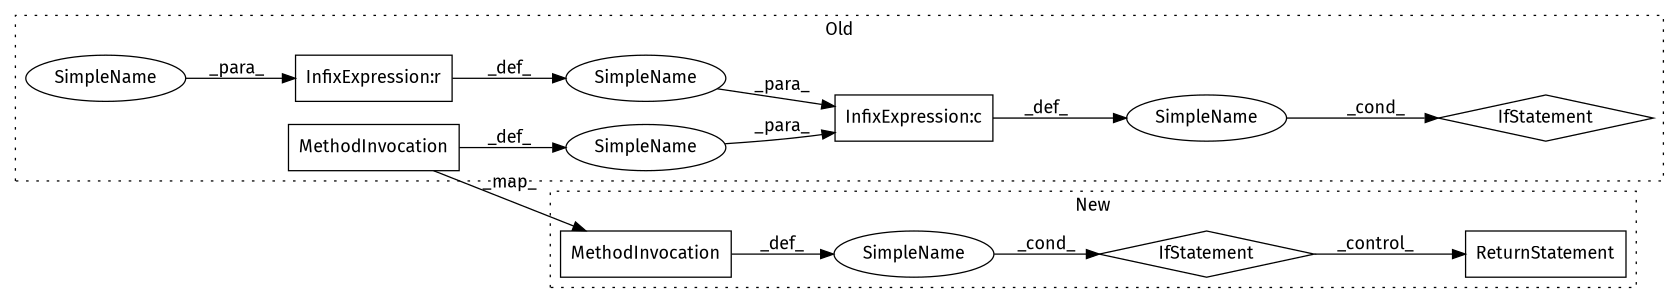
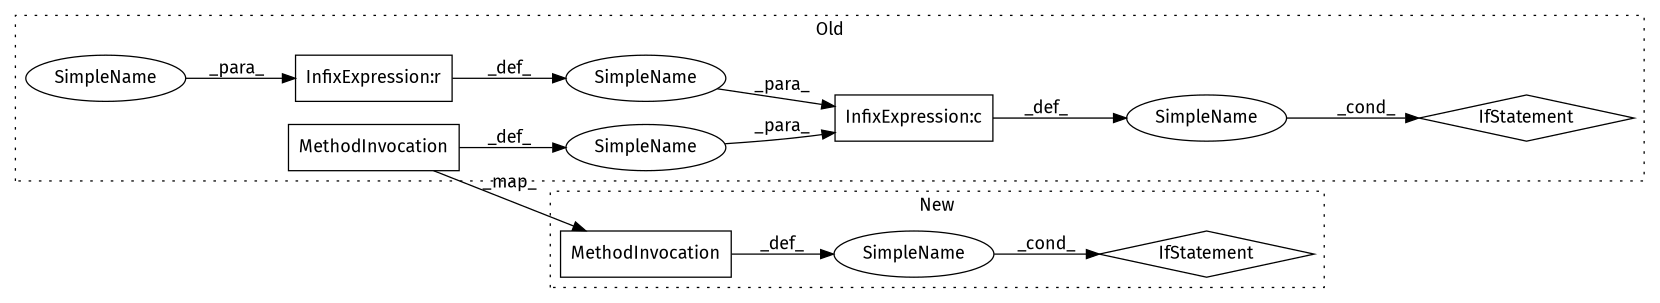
(1546, 254) -> none
